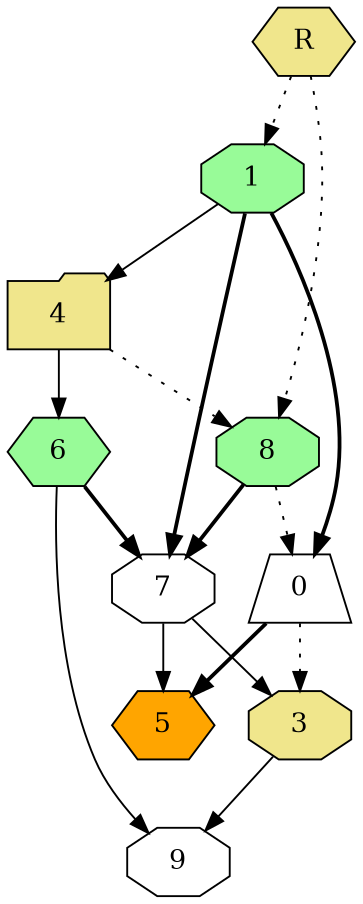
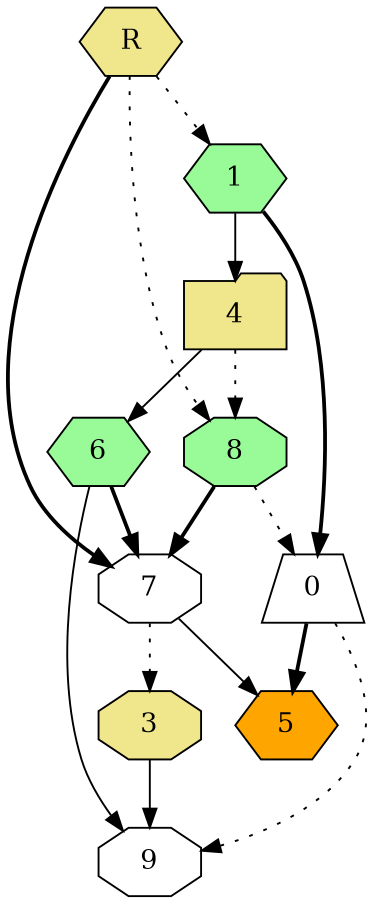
(253, 178) -> (235, 178)
(209, 374) -> (13, 320)
(300, 648) -> (349, 767)
(223, 649) -> (150, 648)
